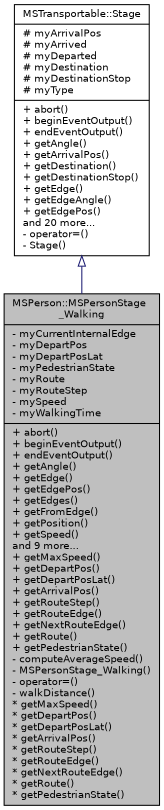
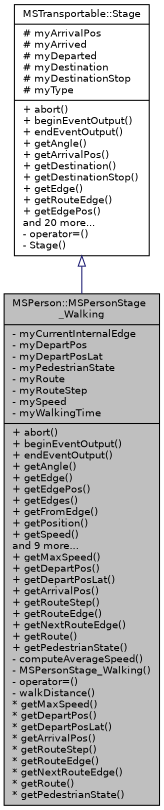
(67, 200) -> (68, 200)
